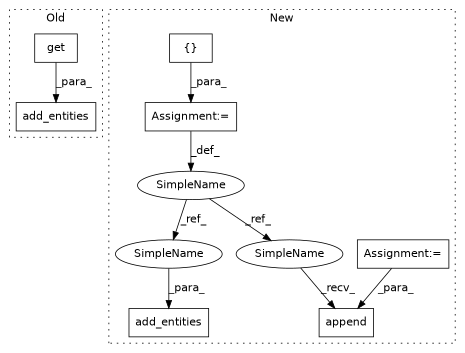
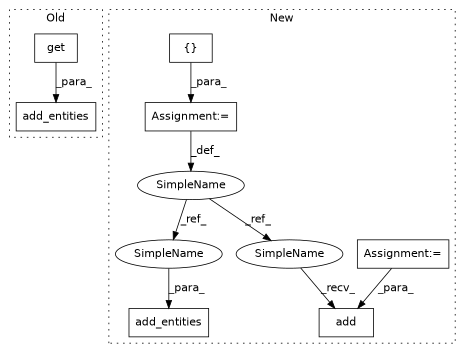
(346, 323) -> (346, 323)
